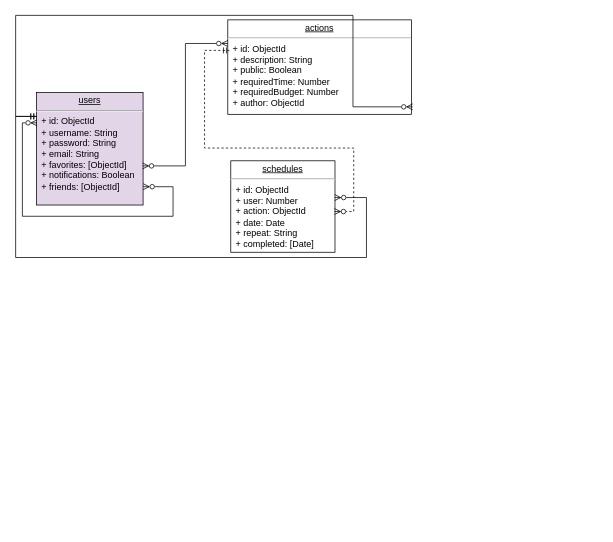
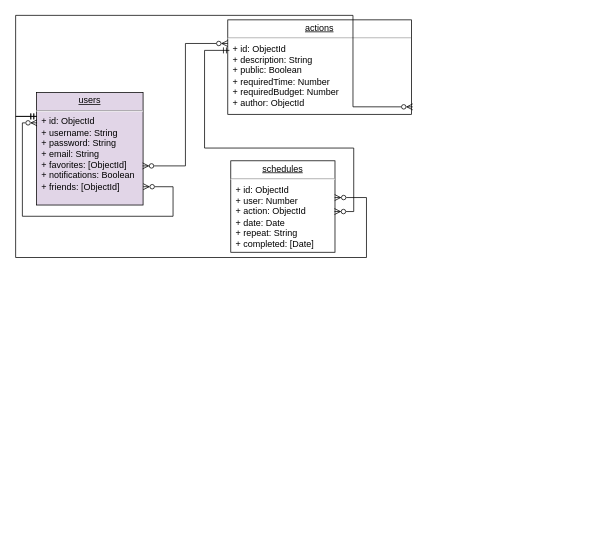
(254, 148) -> (254, 148)
